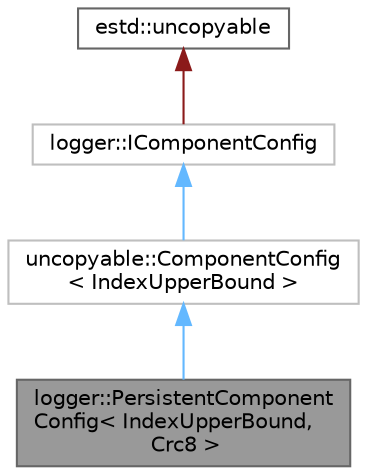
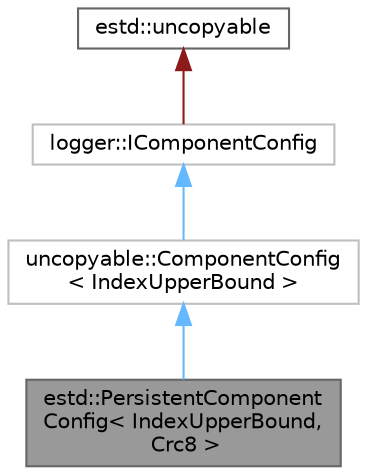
(184, 423) -> (184, 423)
